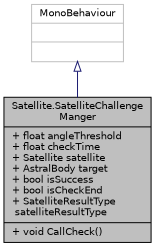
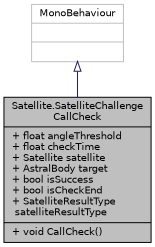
(78, 117) -> (78, 117)
